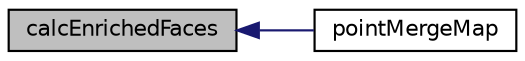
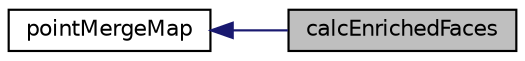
(287, 30) -> (260, 30)
